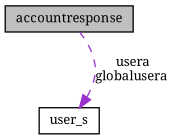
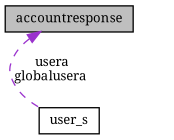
(95, 63) -> (11, 76)
